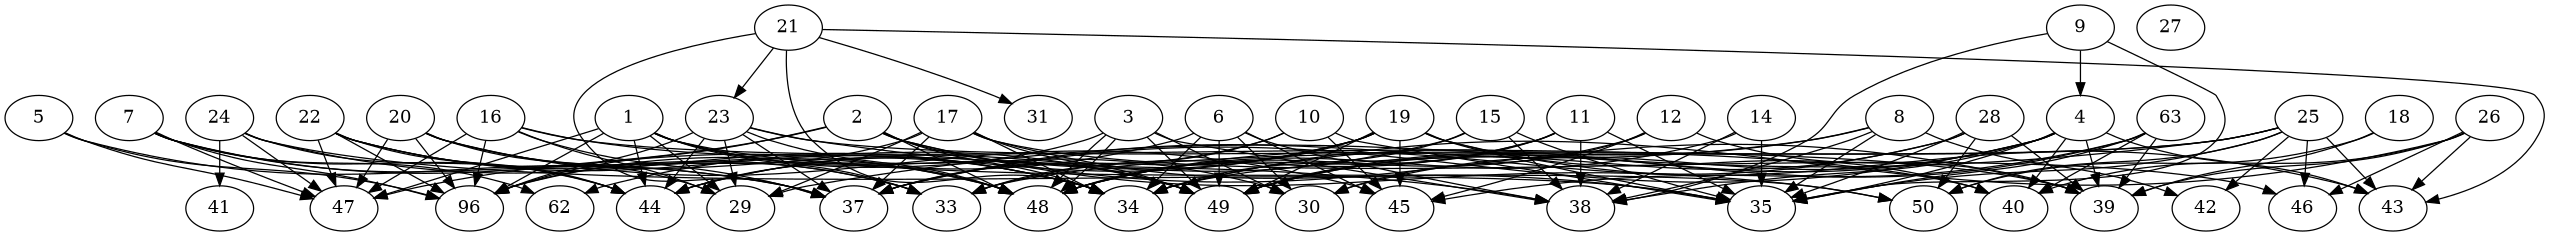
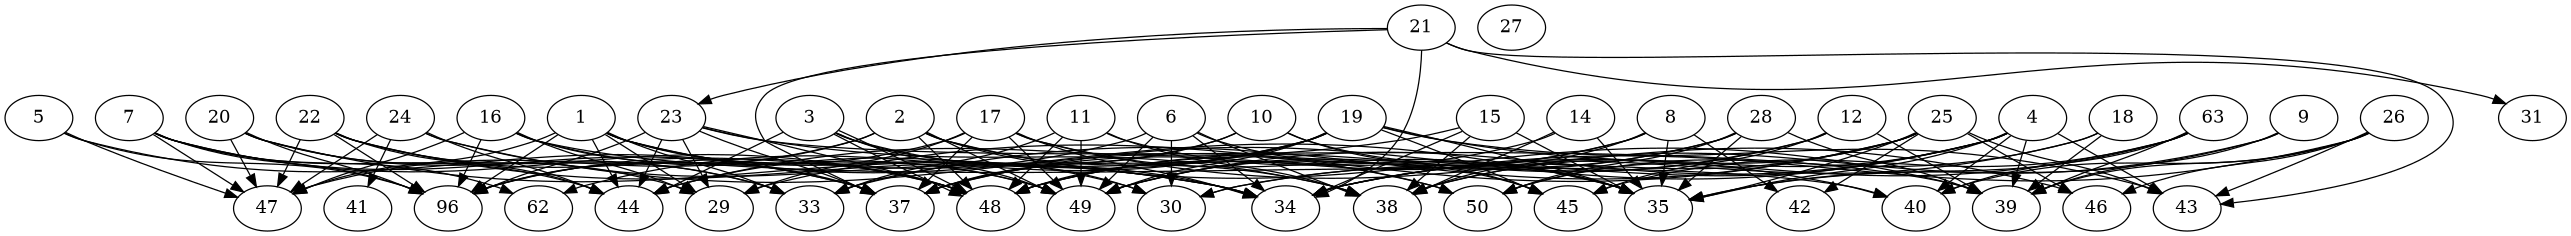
(2080, 71) -> (2162, 162)
(894, 164) -> none
none -> (1712, 168)
